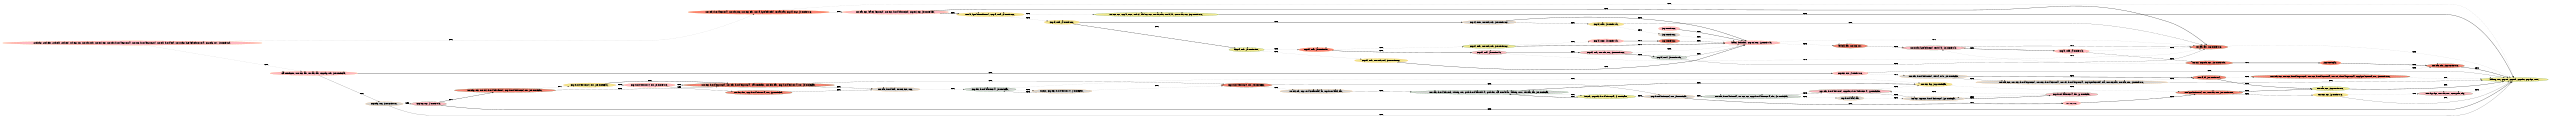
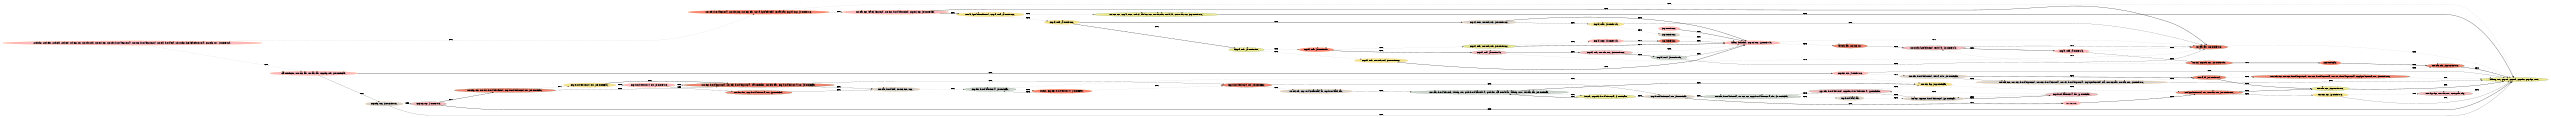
(1062, 91) -> (1062, 91)
